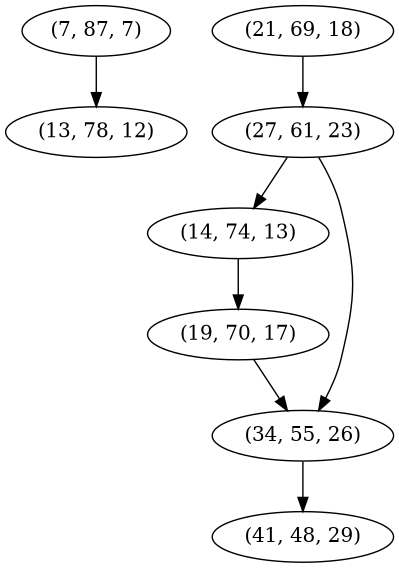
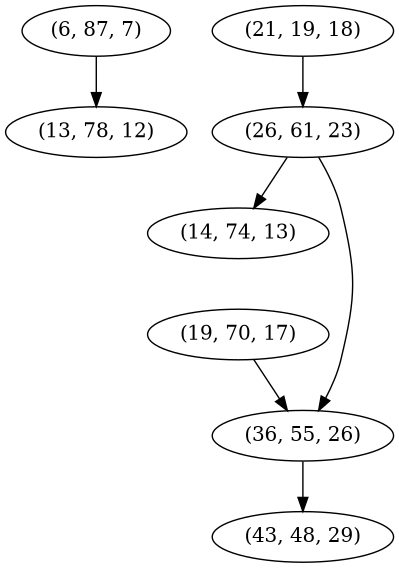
(96, 31) -> (96, 31)
(303, 31) -> (303, 31)
(303, 132) -> (303, 132)
(238, 277) -> none
(303, 436) -> (303, 436)
(303, 537) -> (303, 537)
